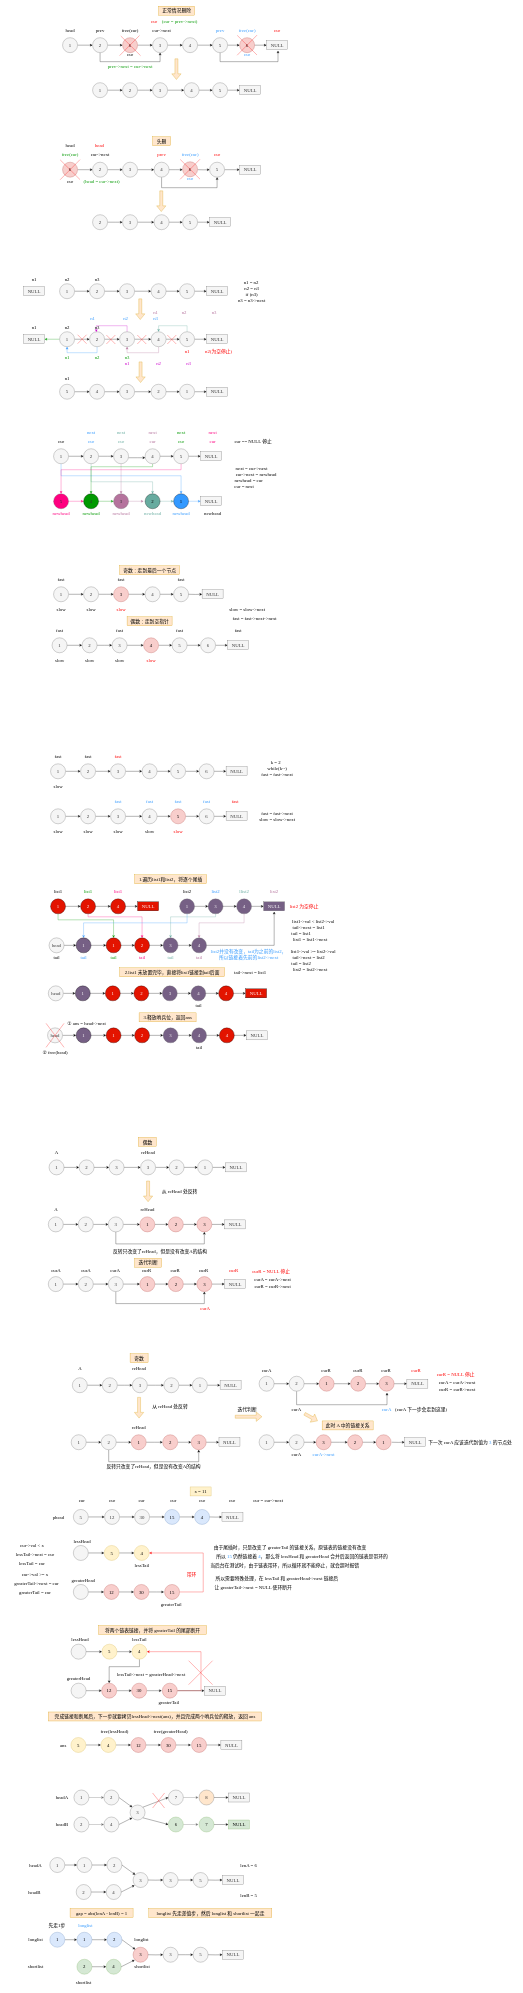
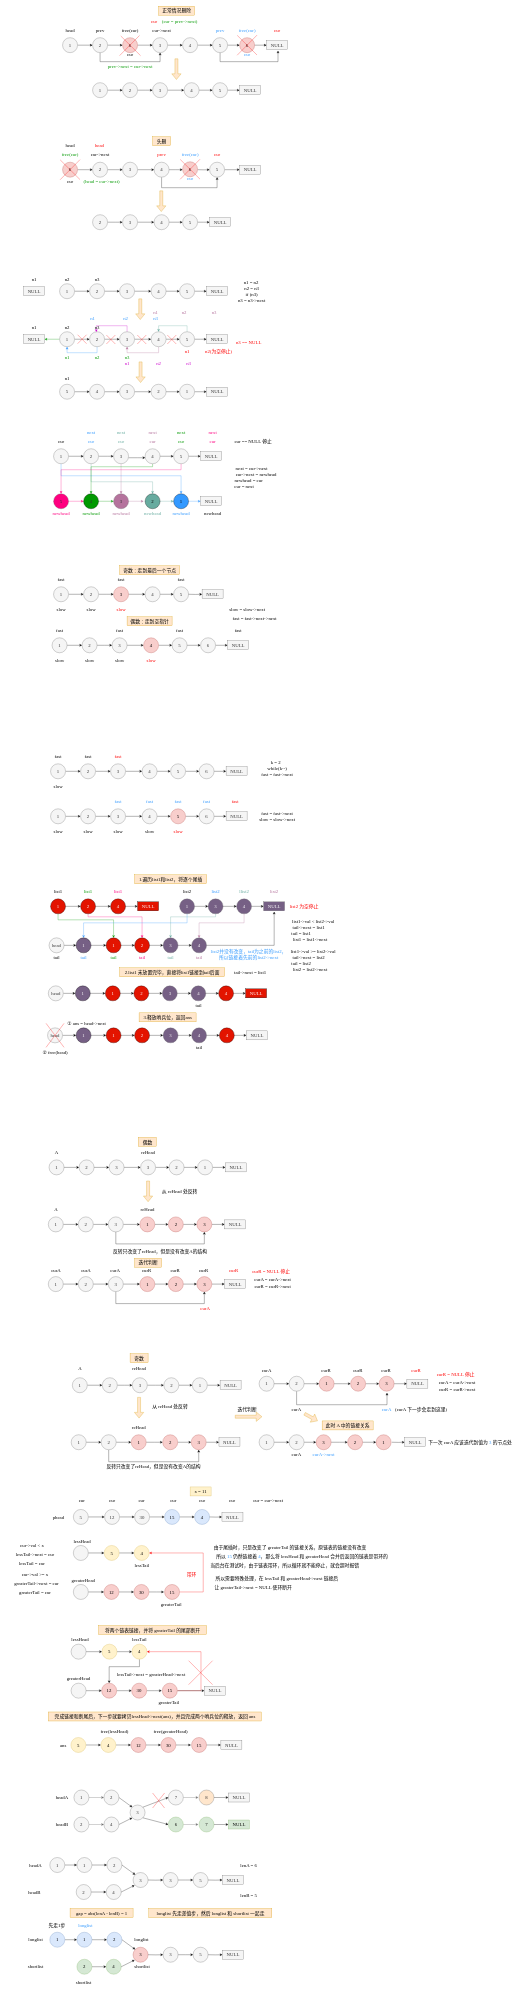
none -> (249, 342)
